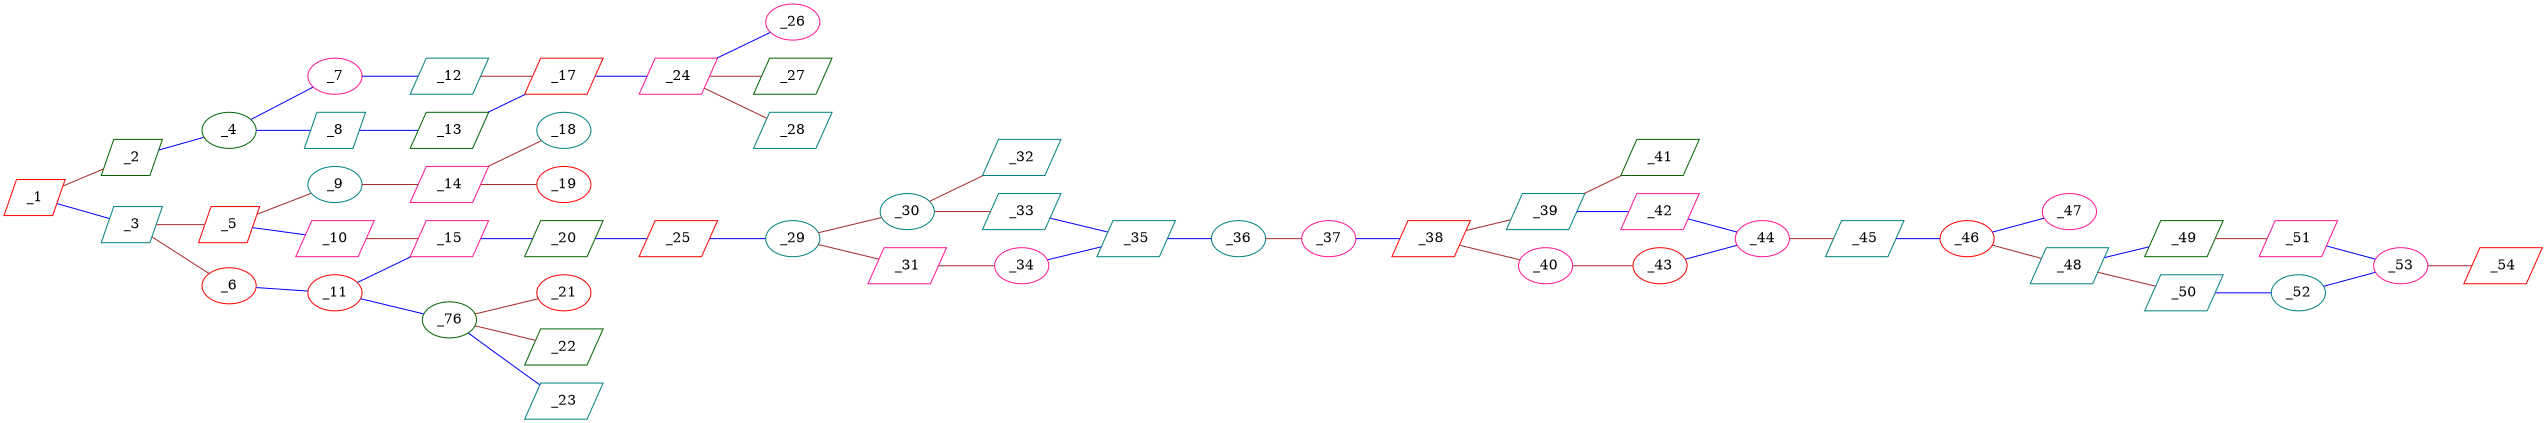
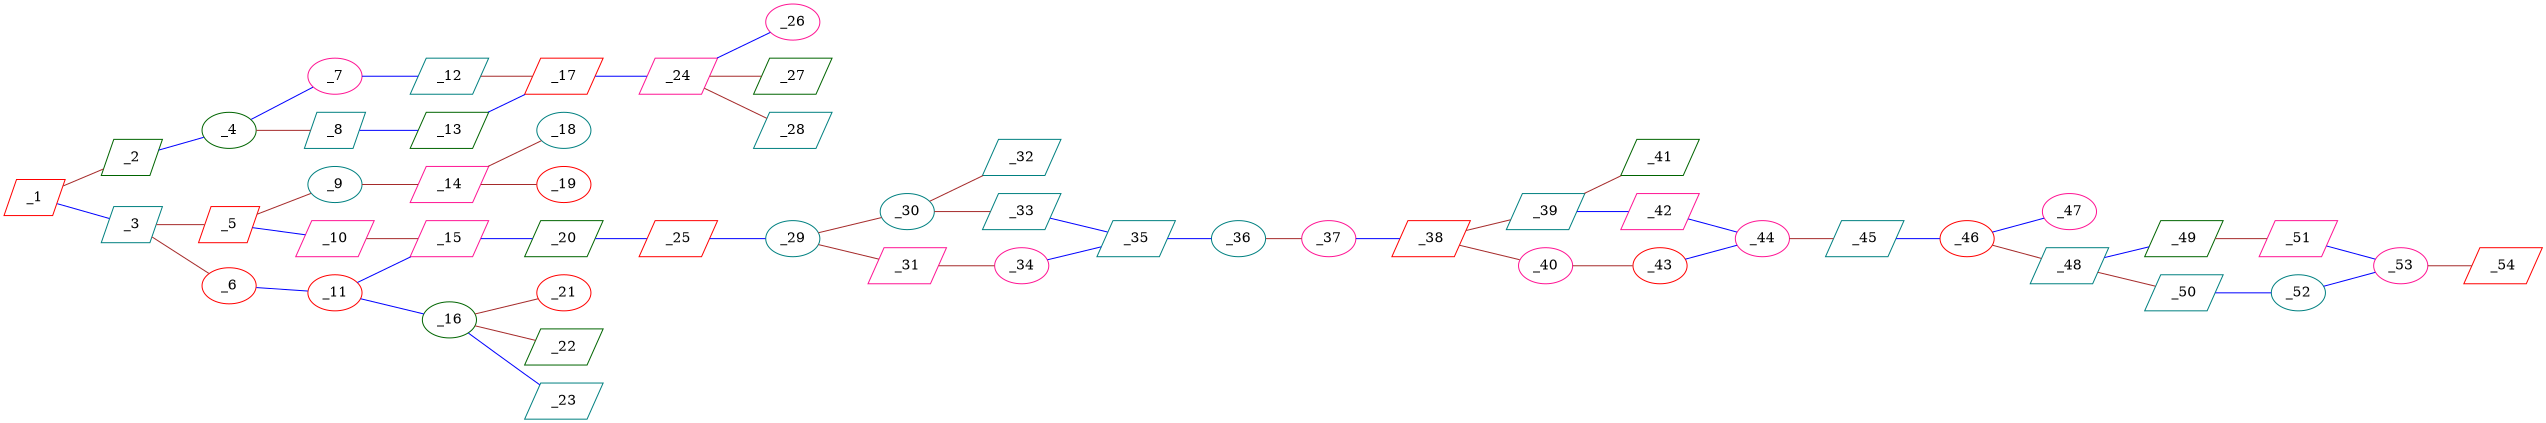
(283, 130) -> (283, 130)
(449, 320) -> (449, 320)
